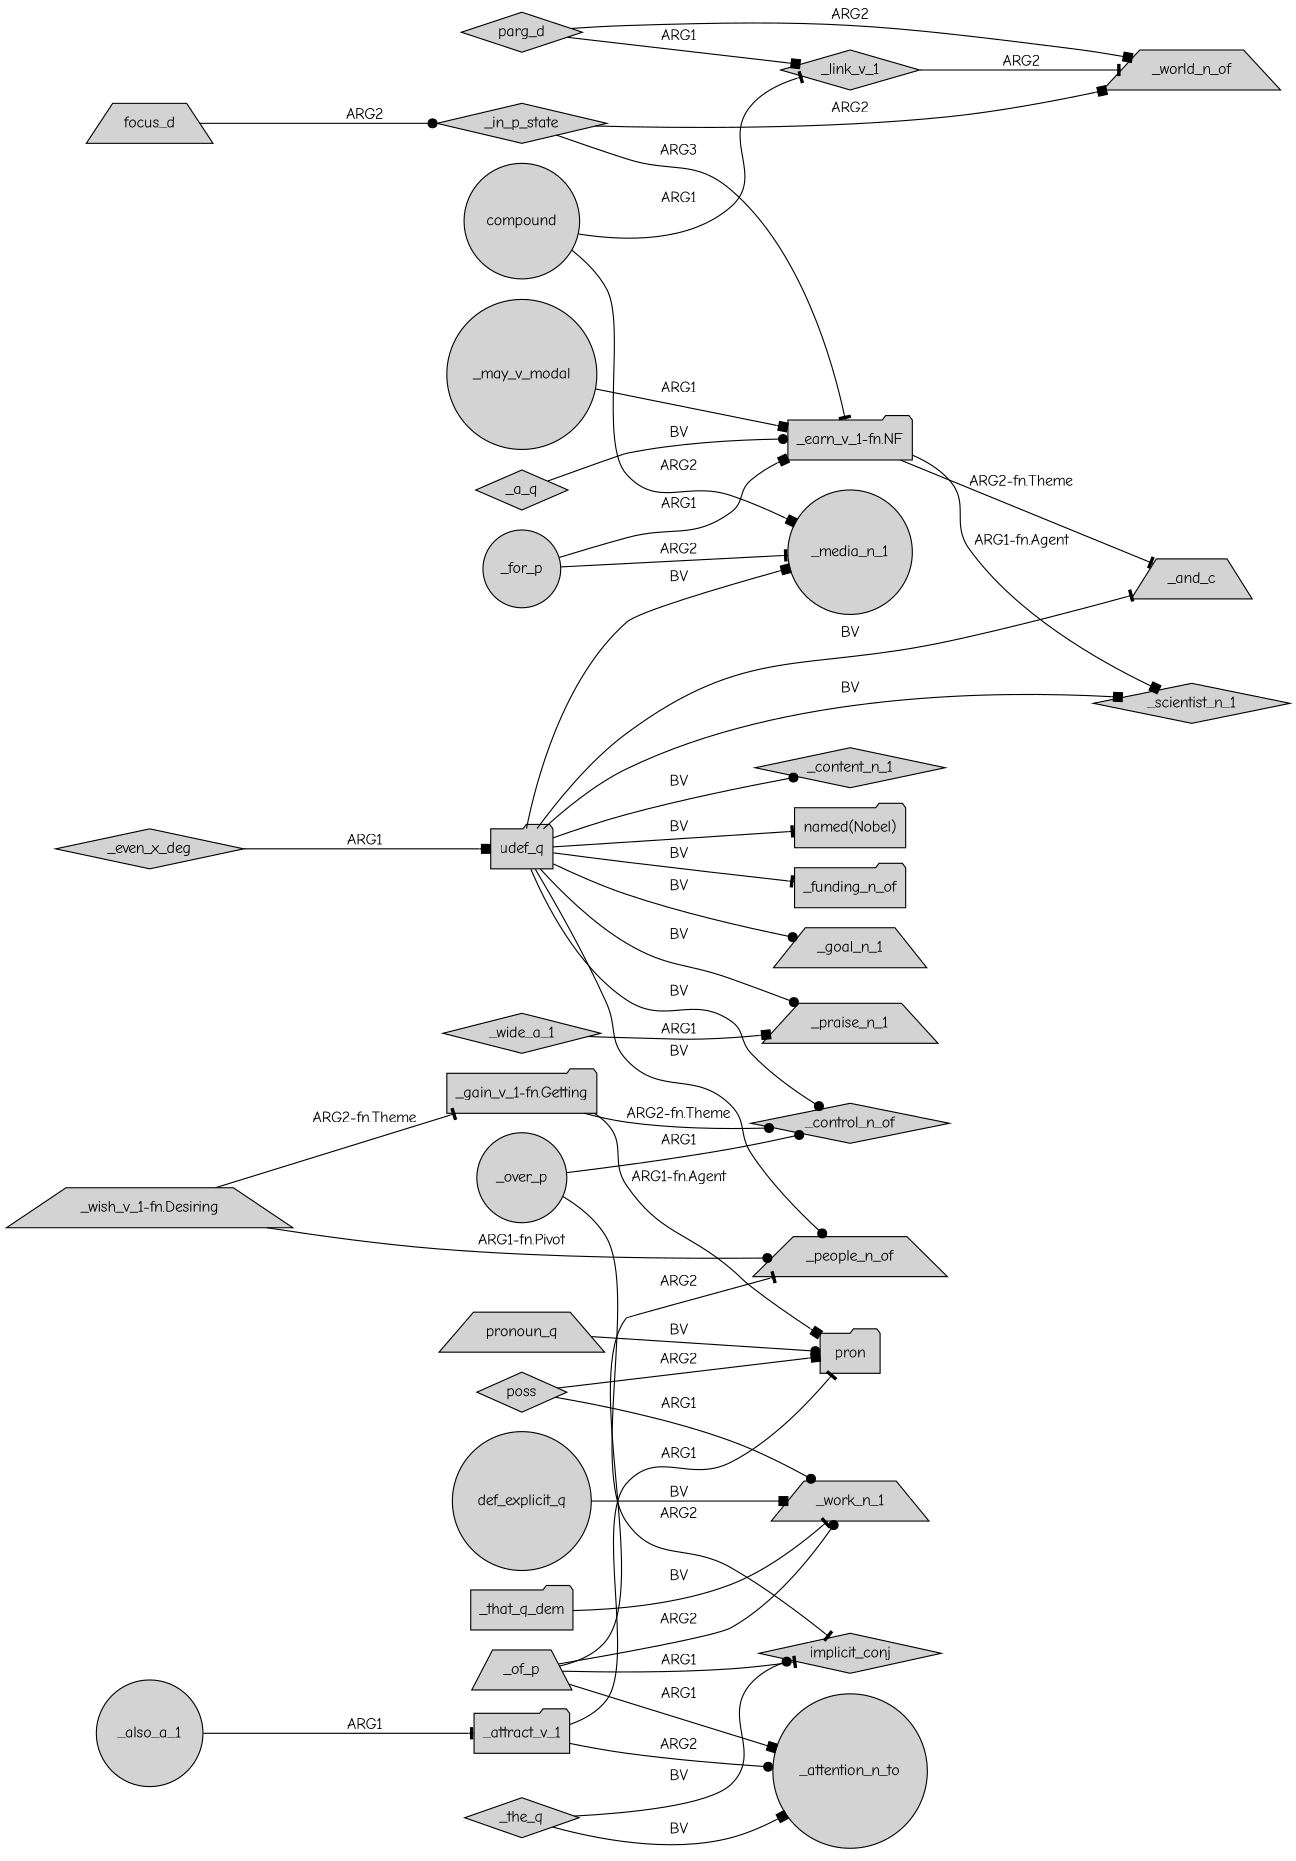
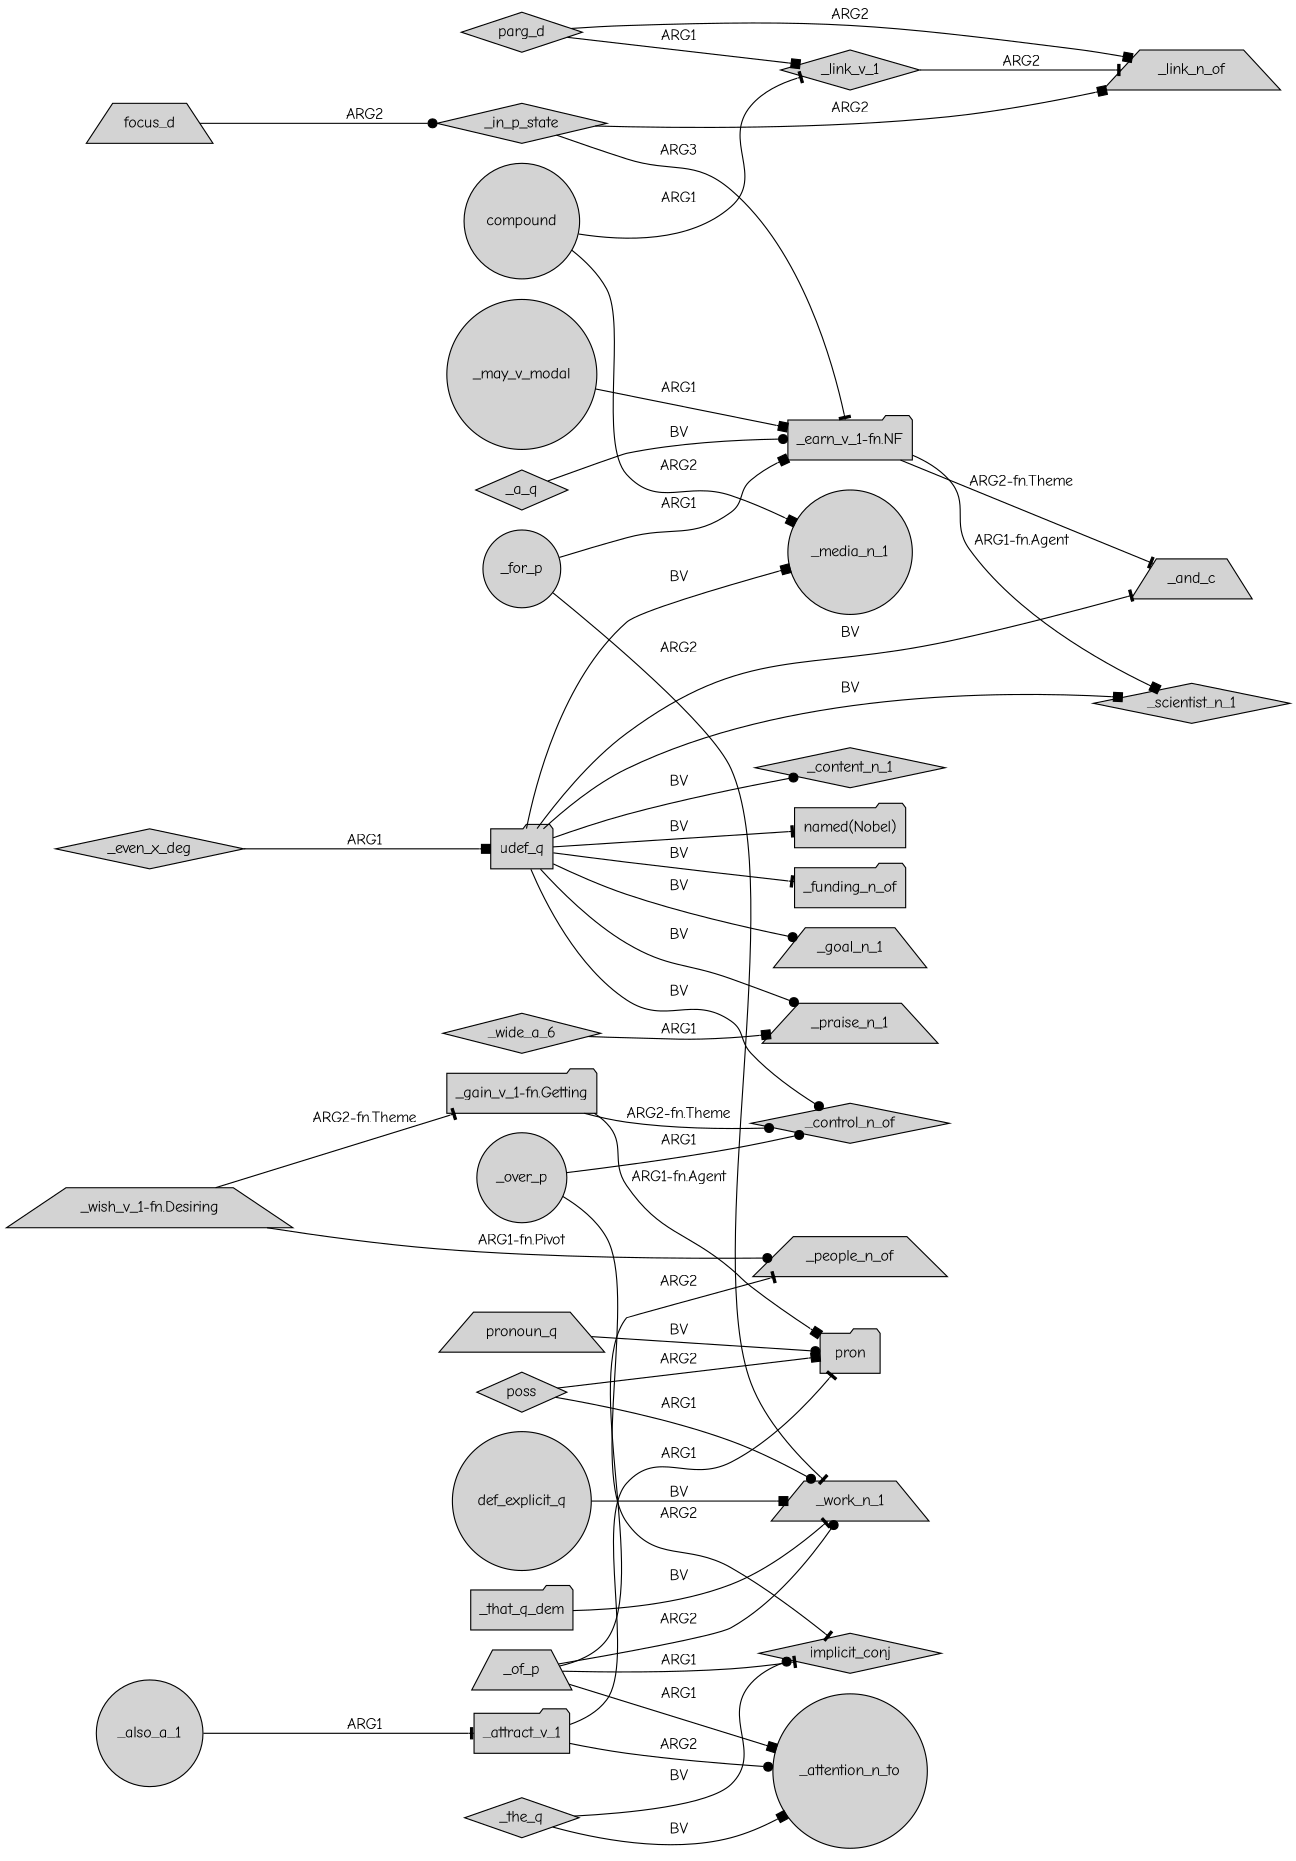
(1192, 70) -> (1192, 70)
(671, 561) -> (748, 1009)
(522, 1033) -> (522, 1033)
(651, 1077) -> none
